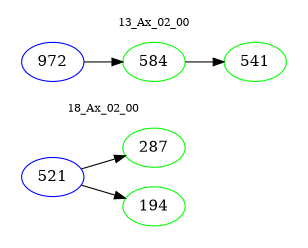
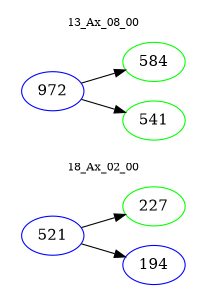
(154, 23) -> (103, 23)
(199, 62) -> (98, 104)
(154, 148) -> (154, 206)
(154, 206) -> (154, 265)
